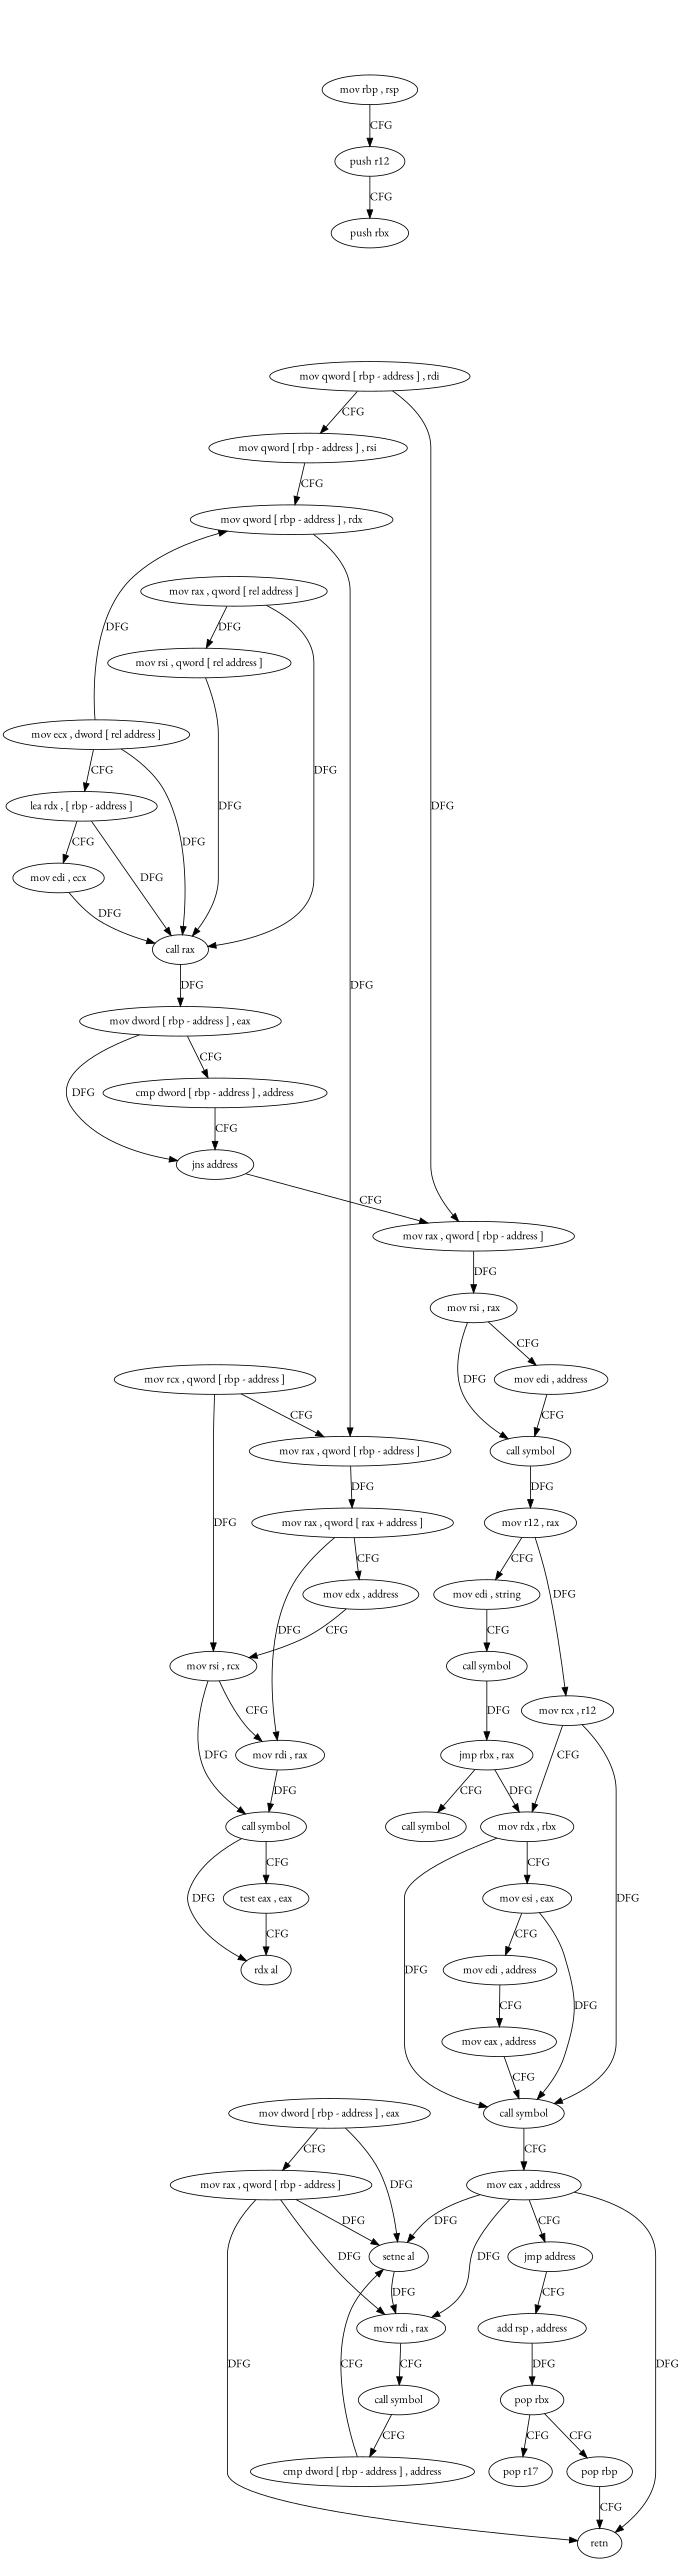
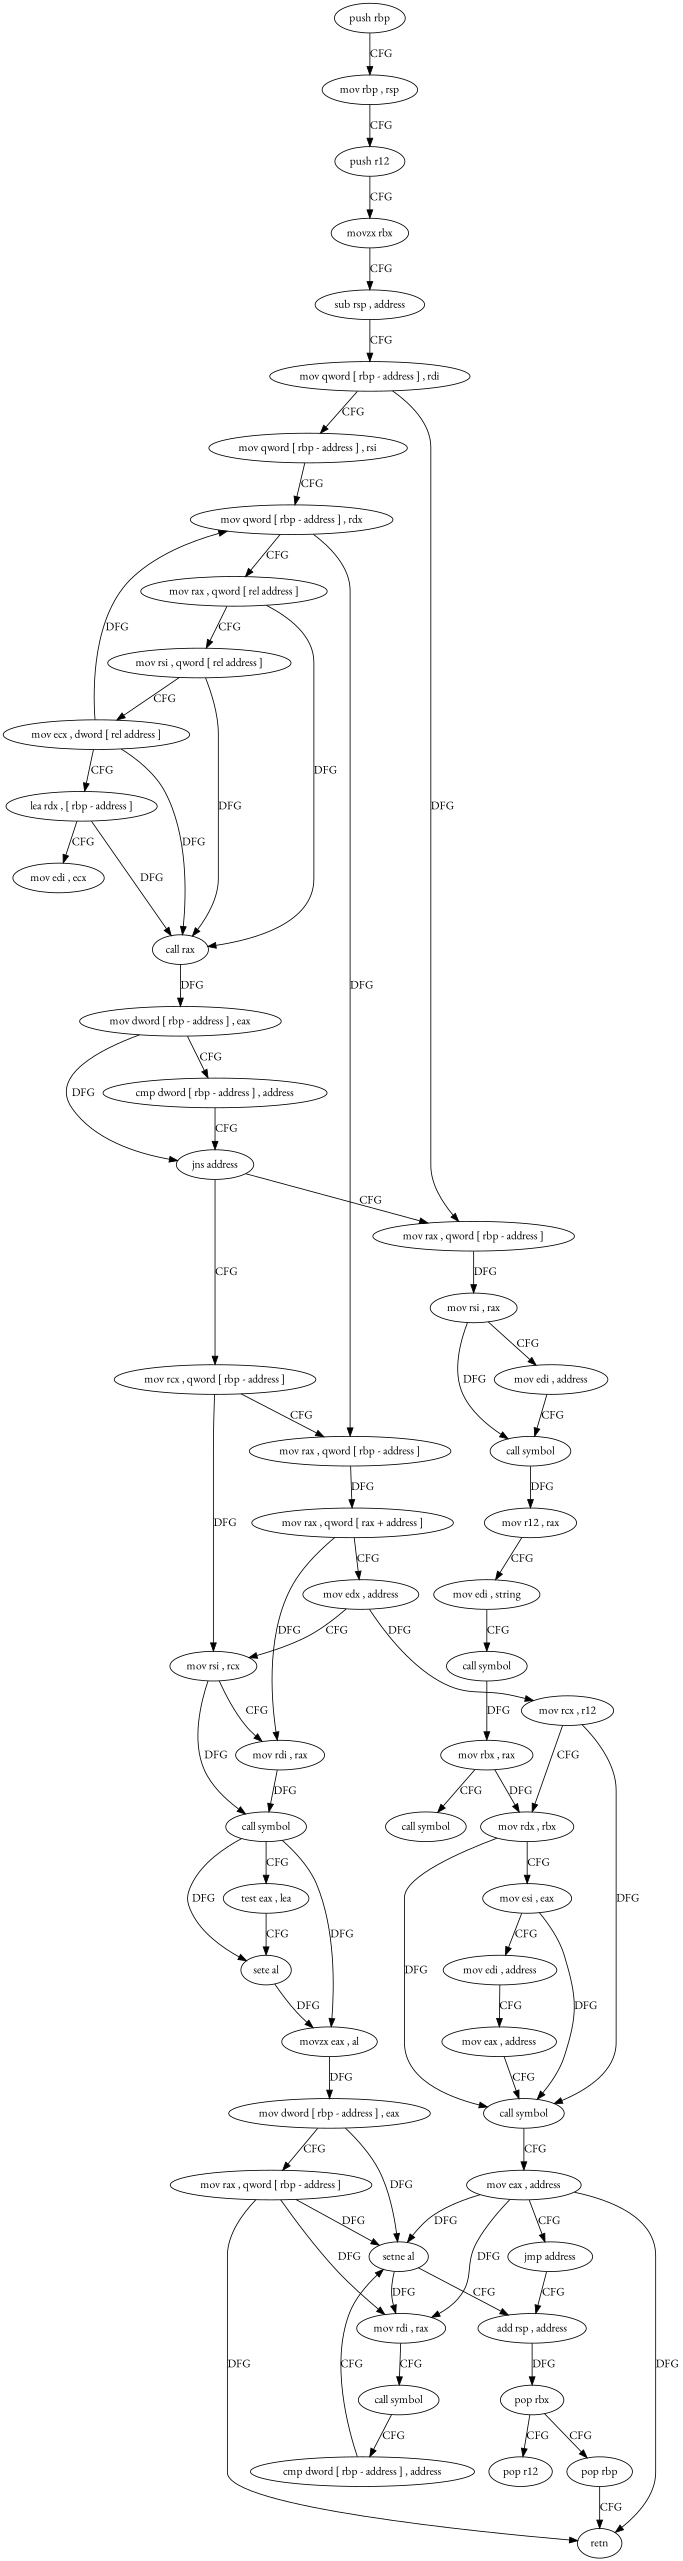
none -> (370, 18)
(370, 233) -> (370, 233)
none -> (370, 305)
none -> (265, 552)
(230, 627) -> (230, 627)
none -> (152, 696)
(104, 923) -> none
none -> (215, 1268)
(553, 1612) -> (434, 1678)
(487, 1755) -> (487, 1755)
(266, 1898) -> (266, 1898)
(266, 1970) -> (266, 1970)
none -> (330, 2042)
none -> (457, 2288)
(521, 2472) -> (521, 2472)
